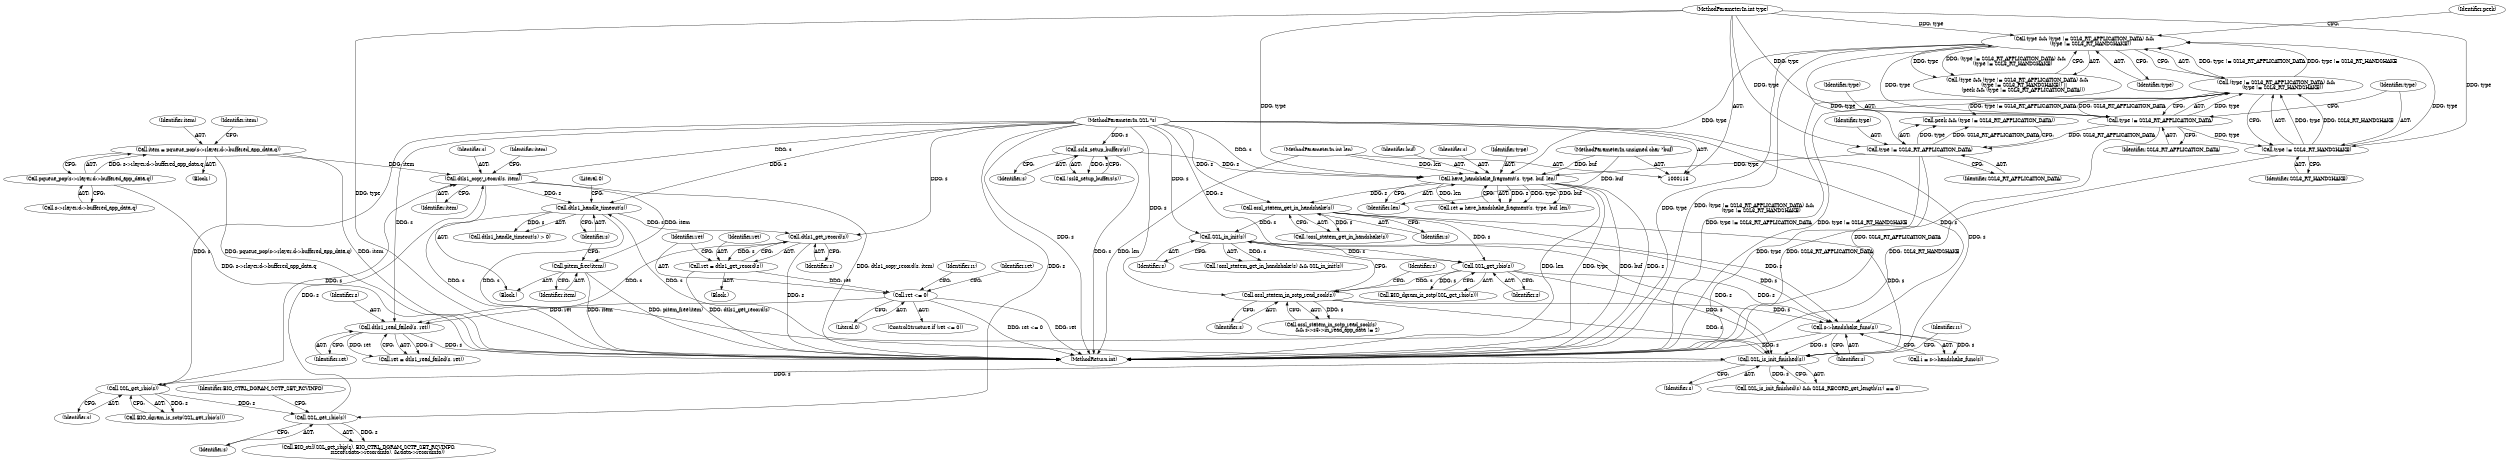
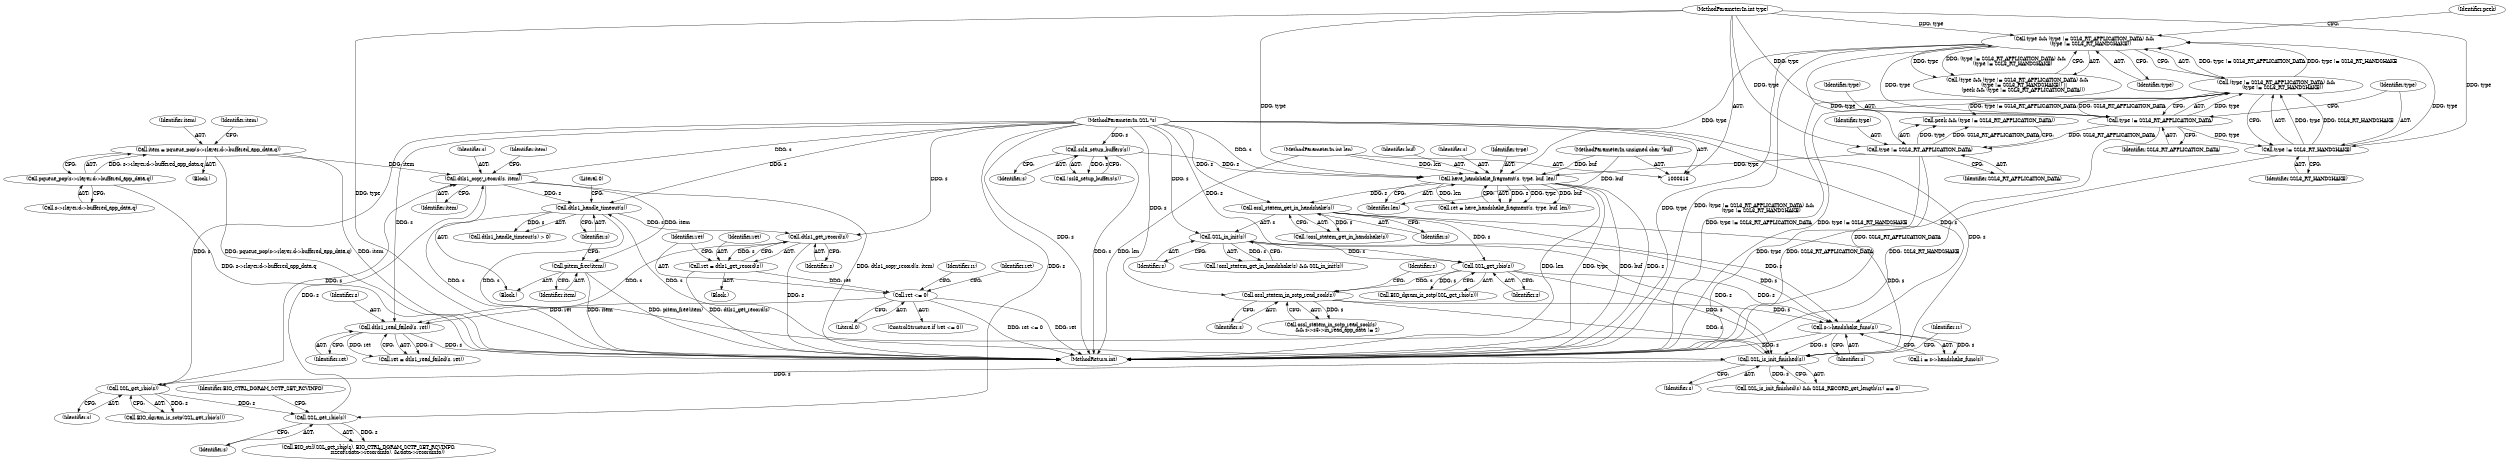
(1678, 179) -> (1678, 179)
(1268, 223) -> (1268, 223)
(1342, 256) -> (1265, 249)
